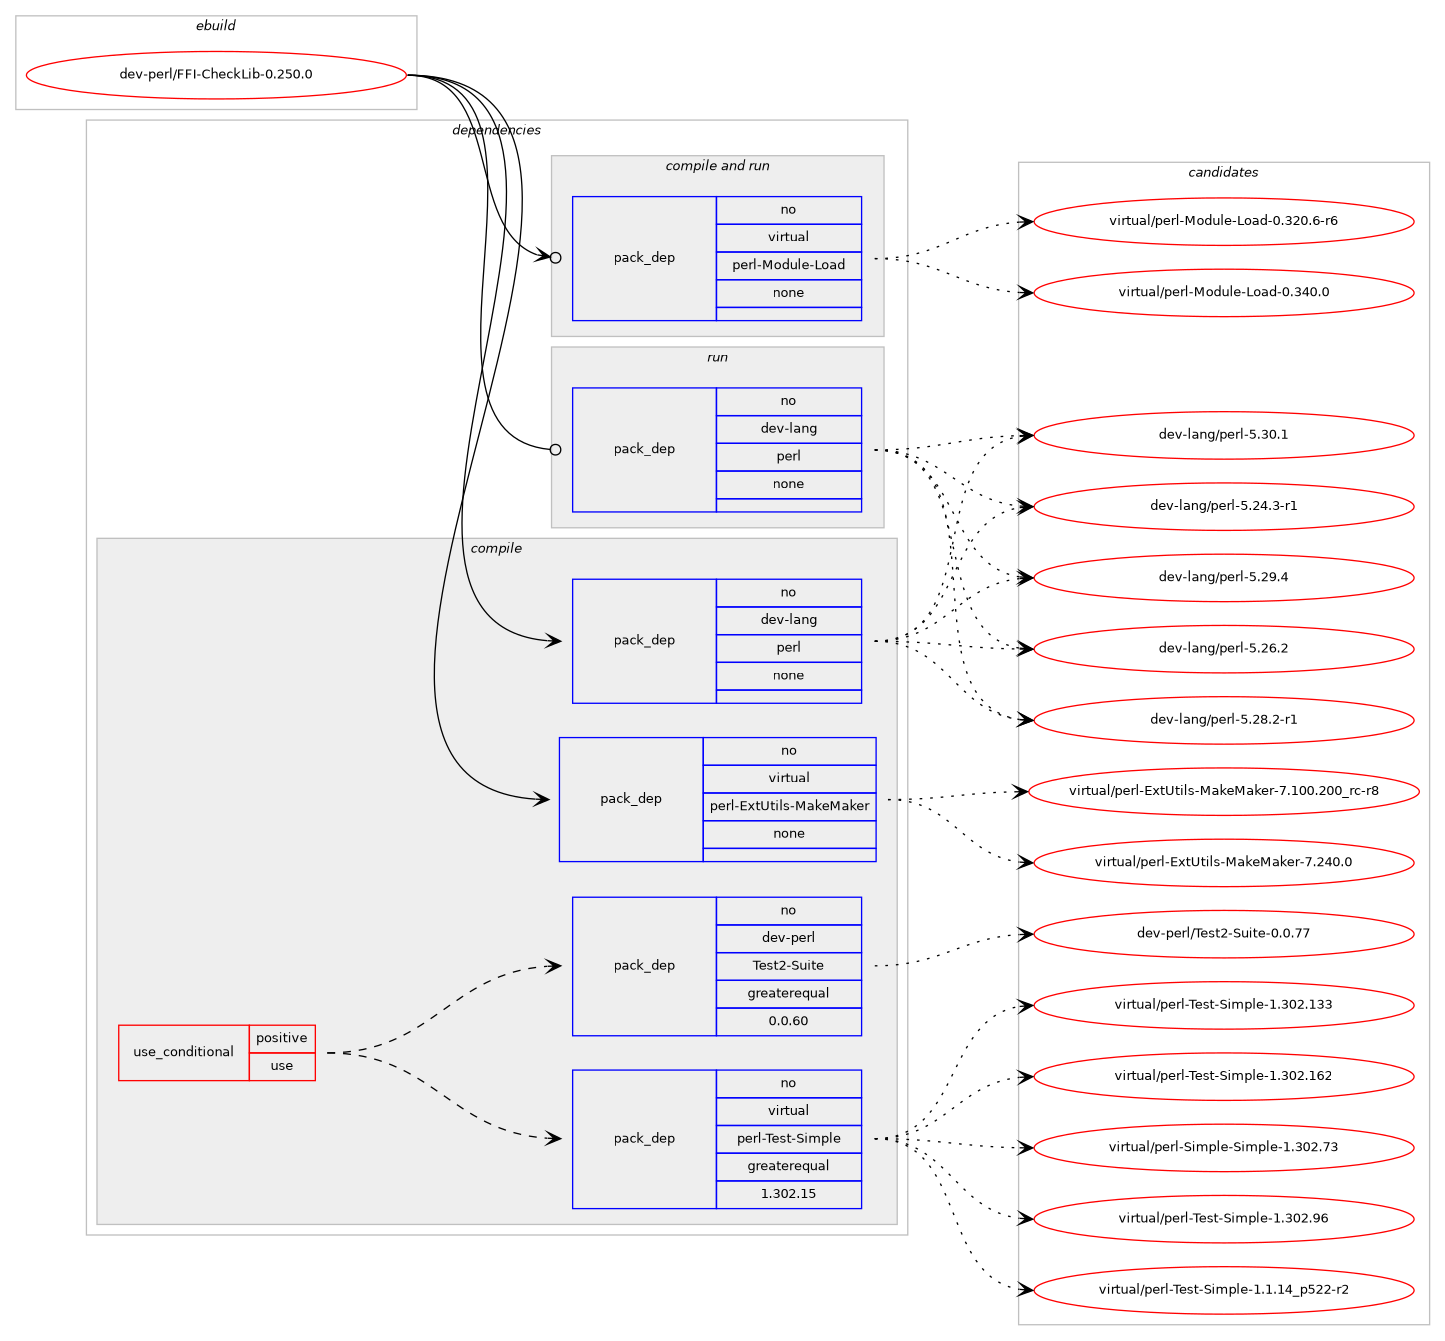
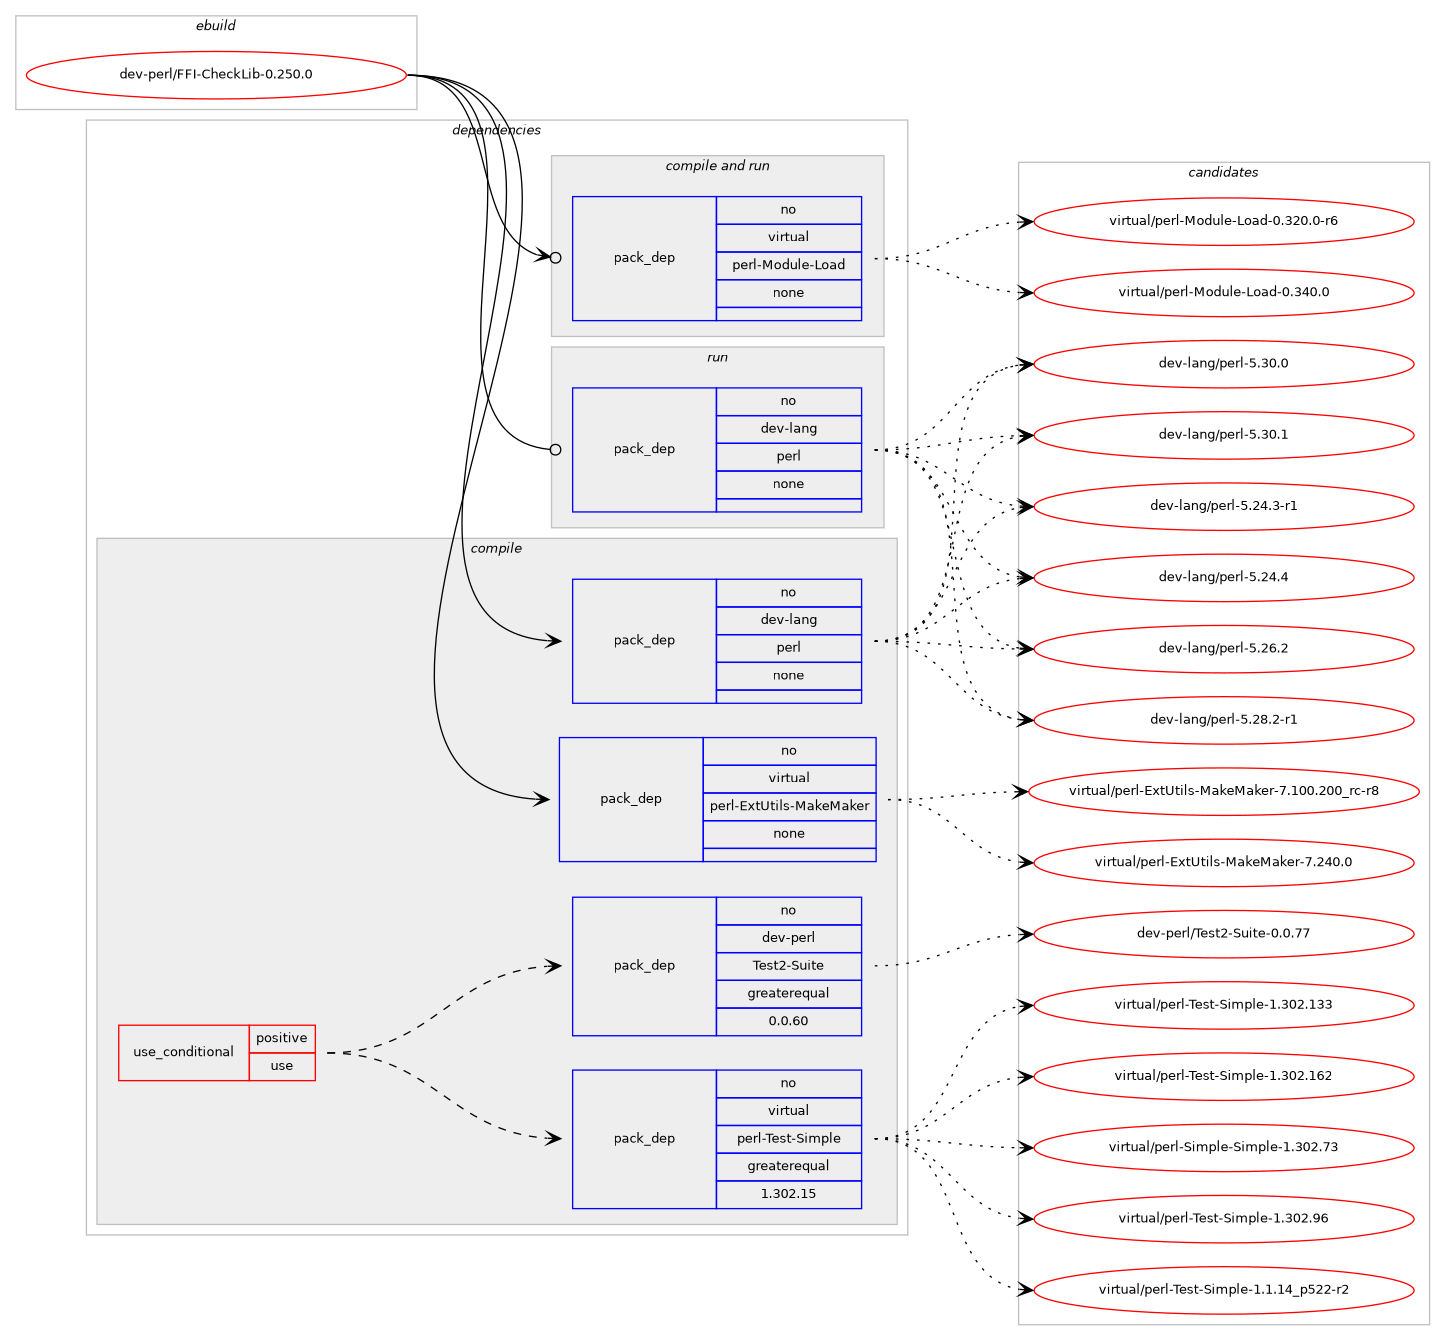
(1224, 222) -> (1224, 222)
none -> (1224, 364)
(1224, 578) -> (1224, 578)
